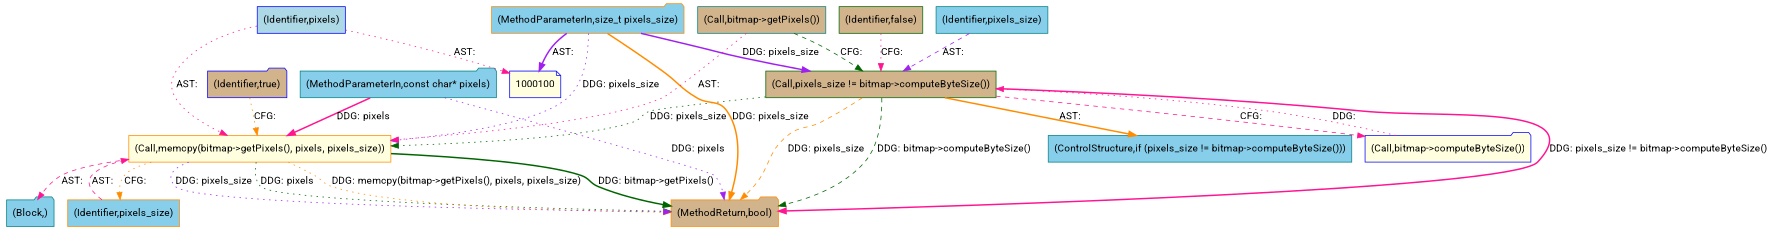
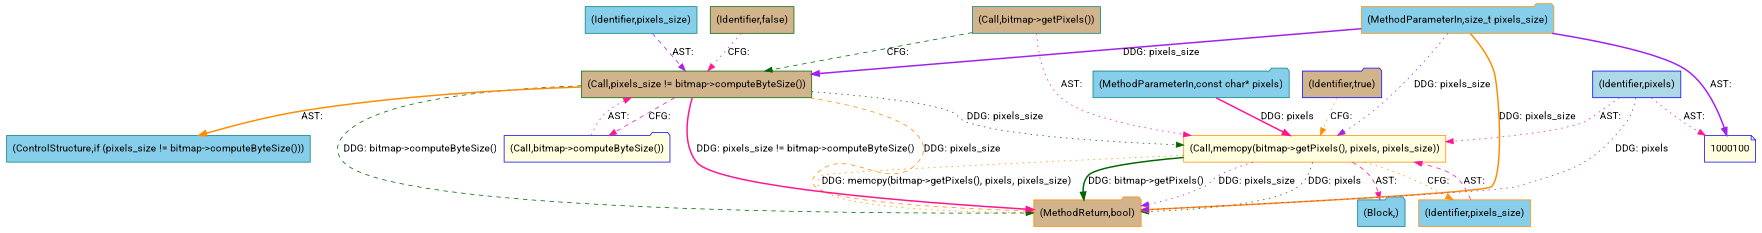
(1346, 117) -> (620, 117)
(589, 138) -> (1503, 189)
